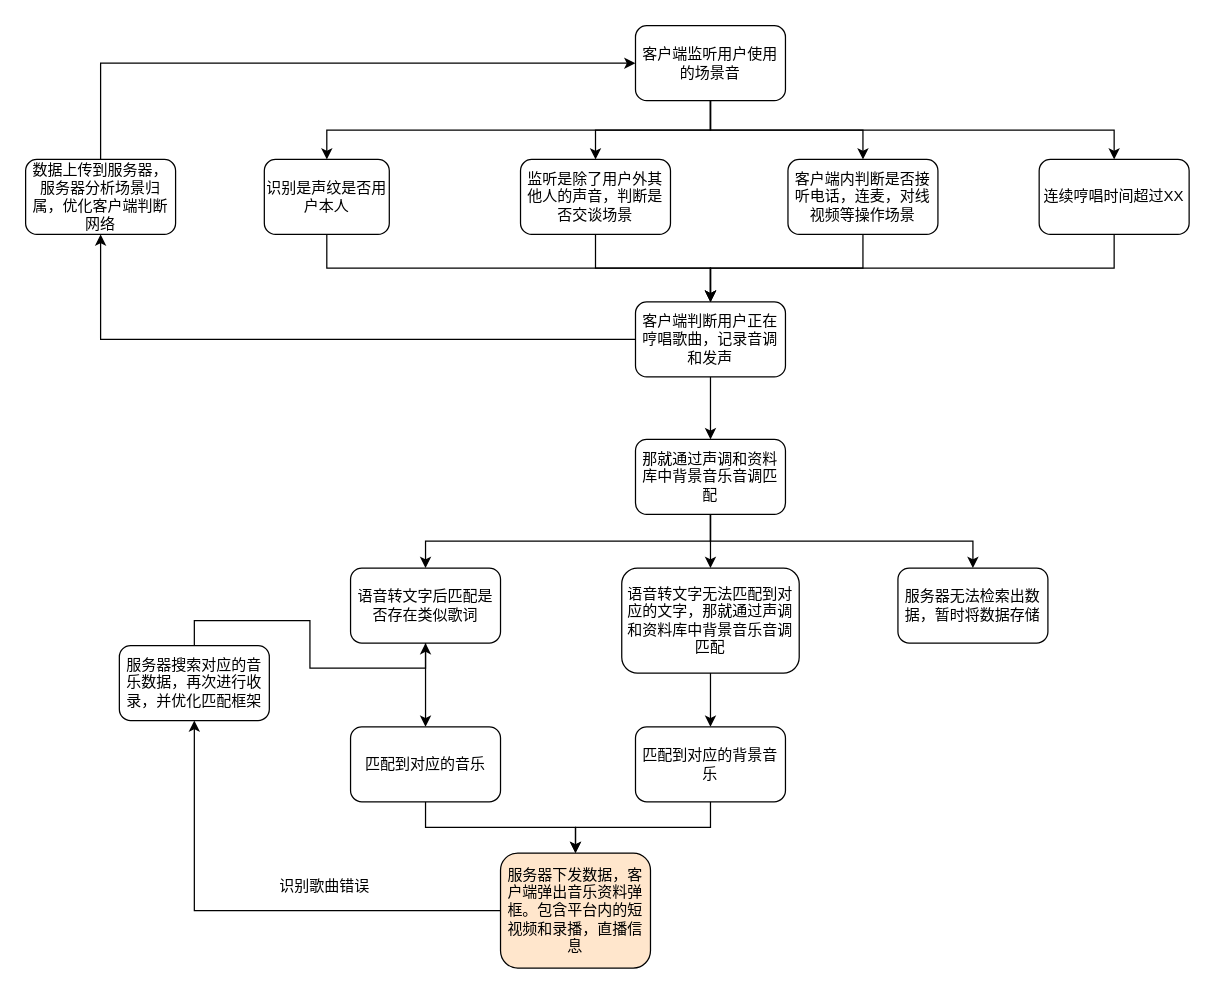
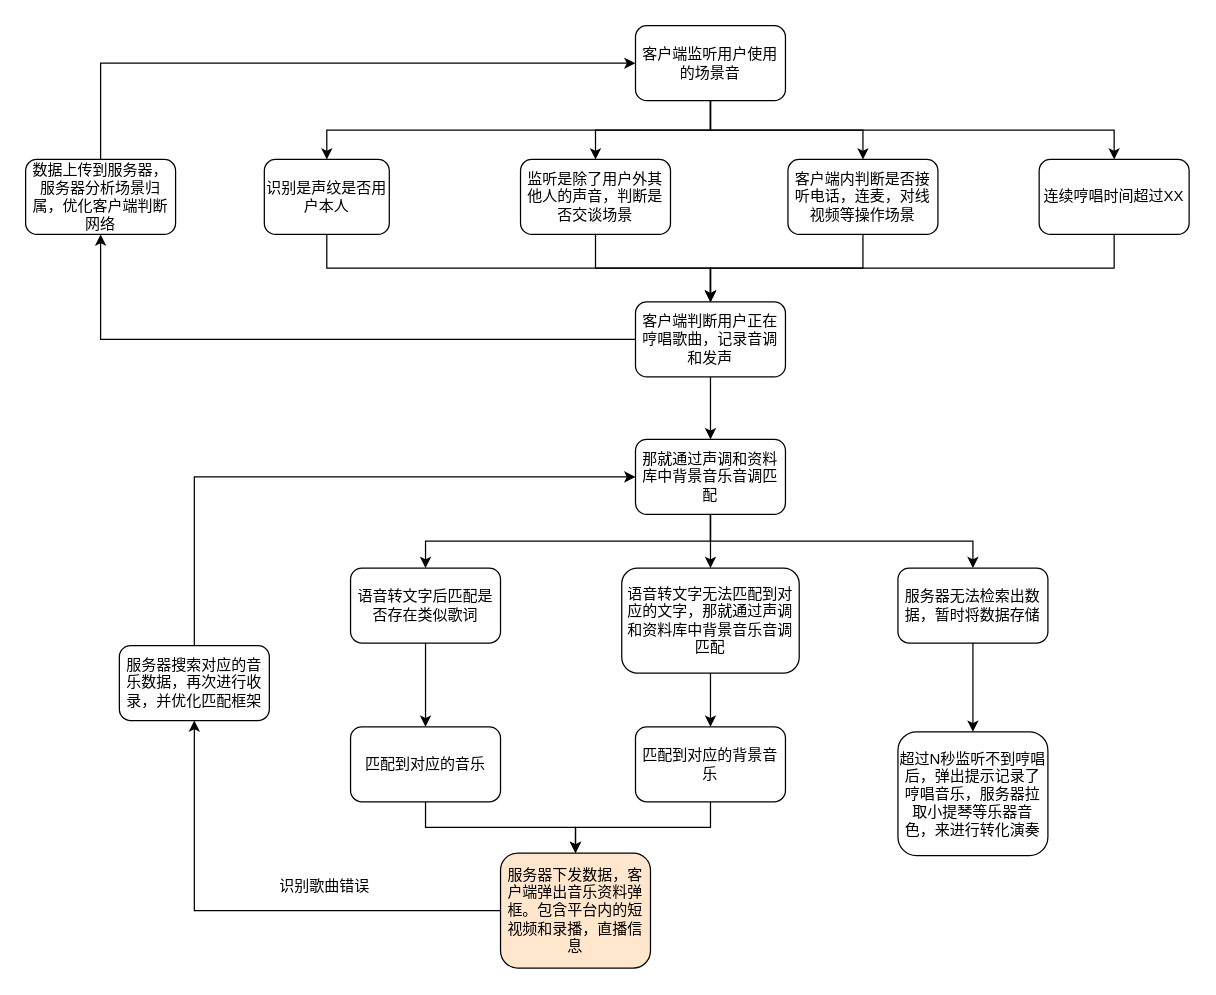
(310, 642) -> (338, 477)
none -> (973, 684)
none -> (973, 794)
